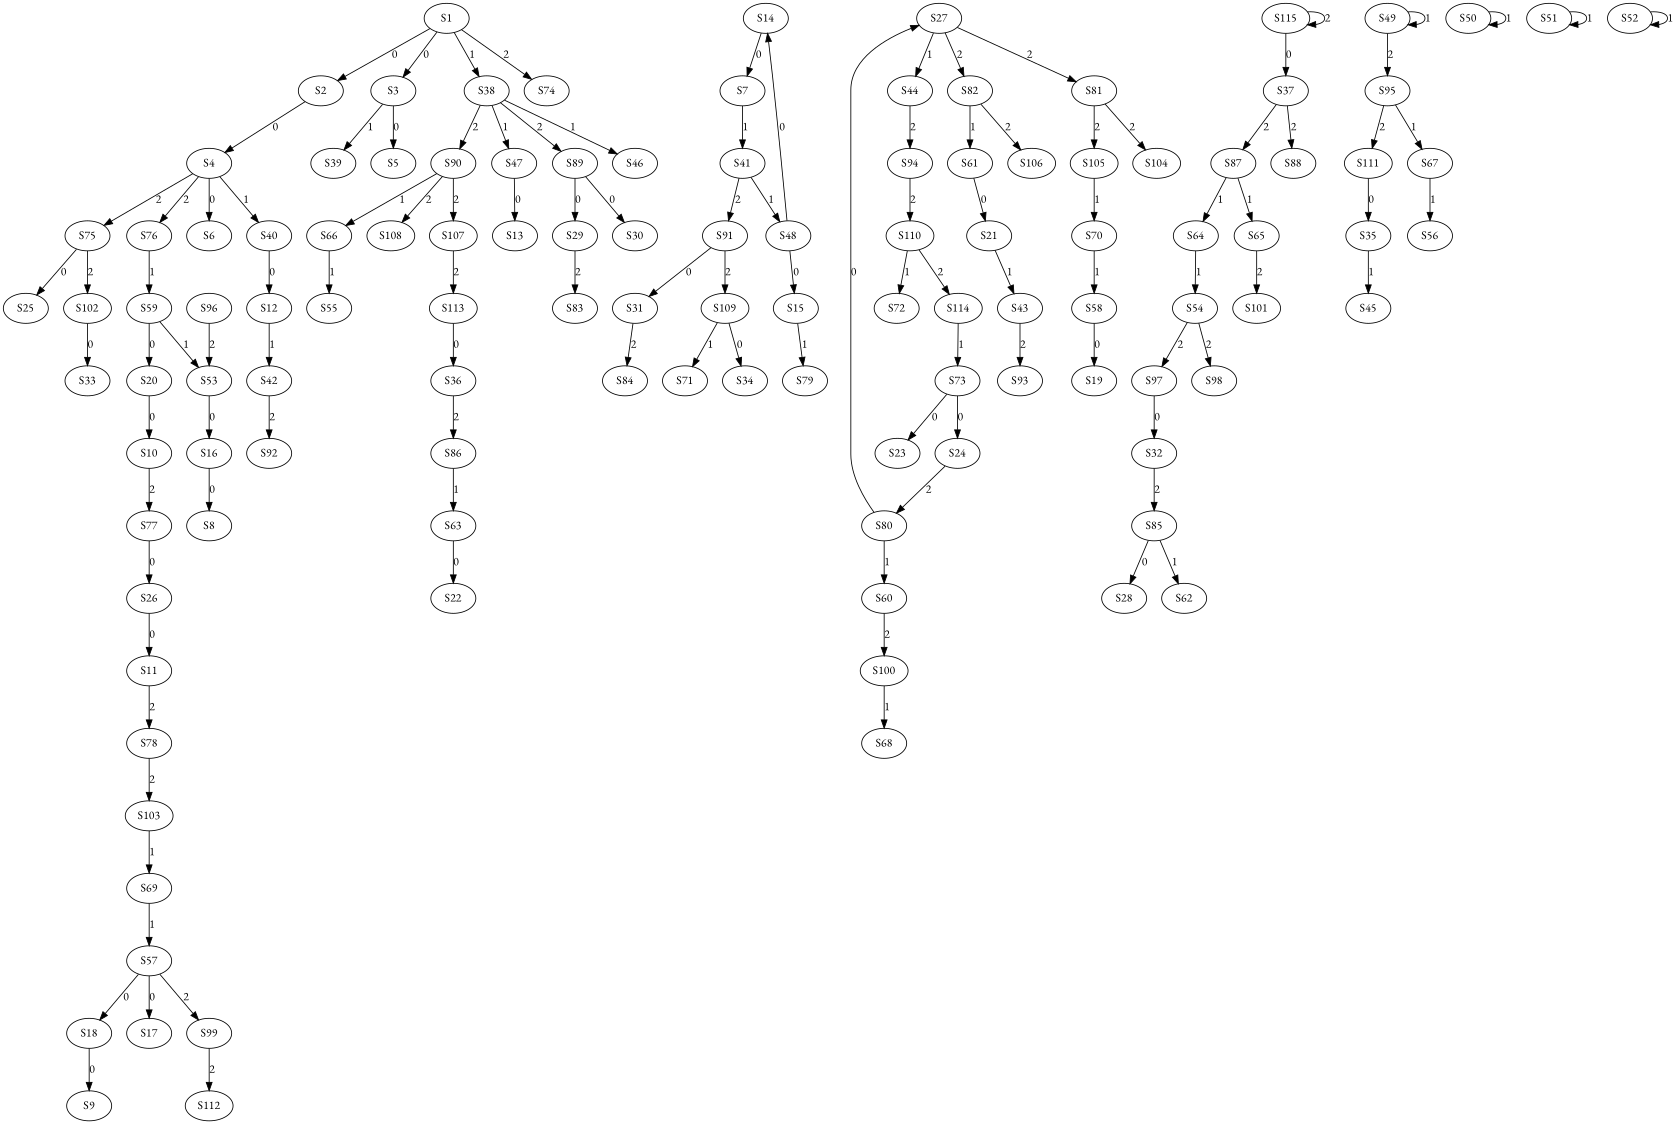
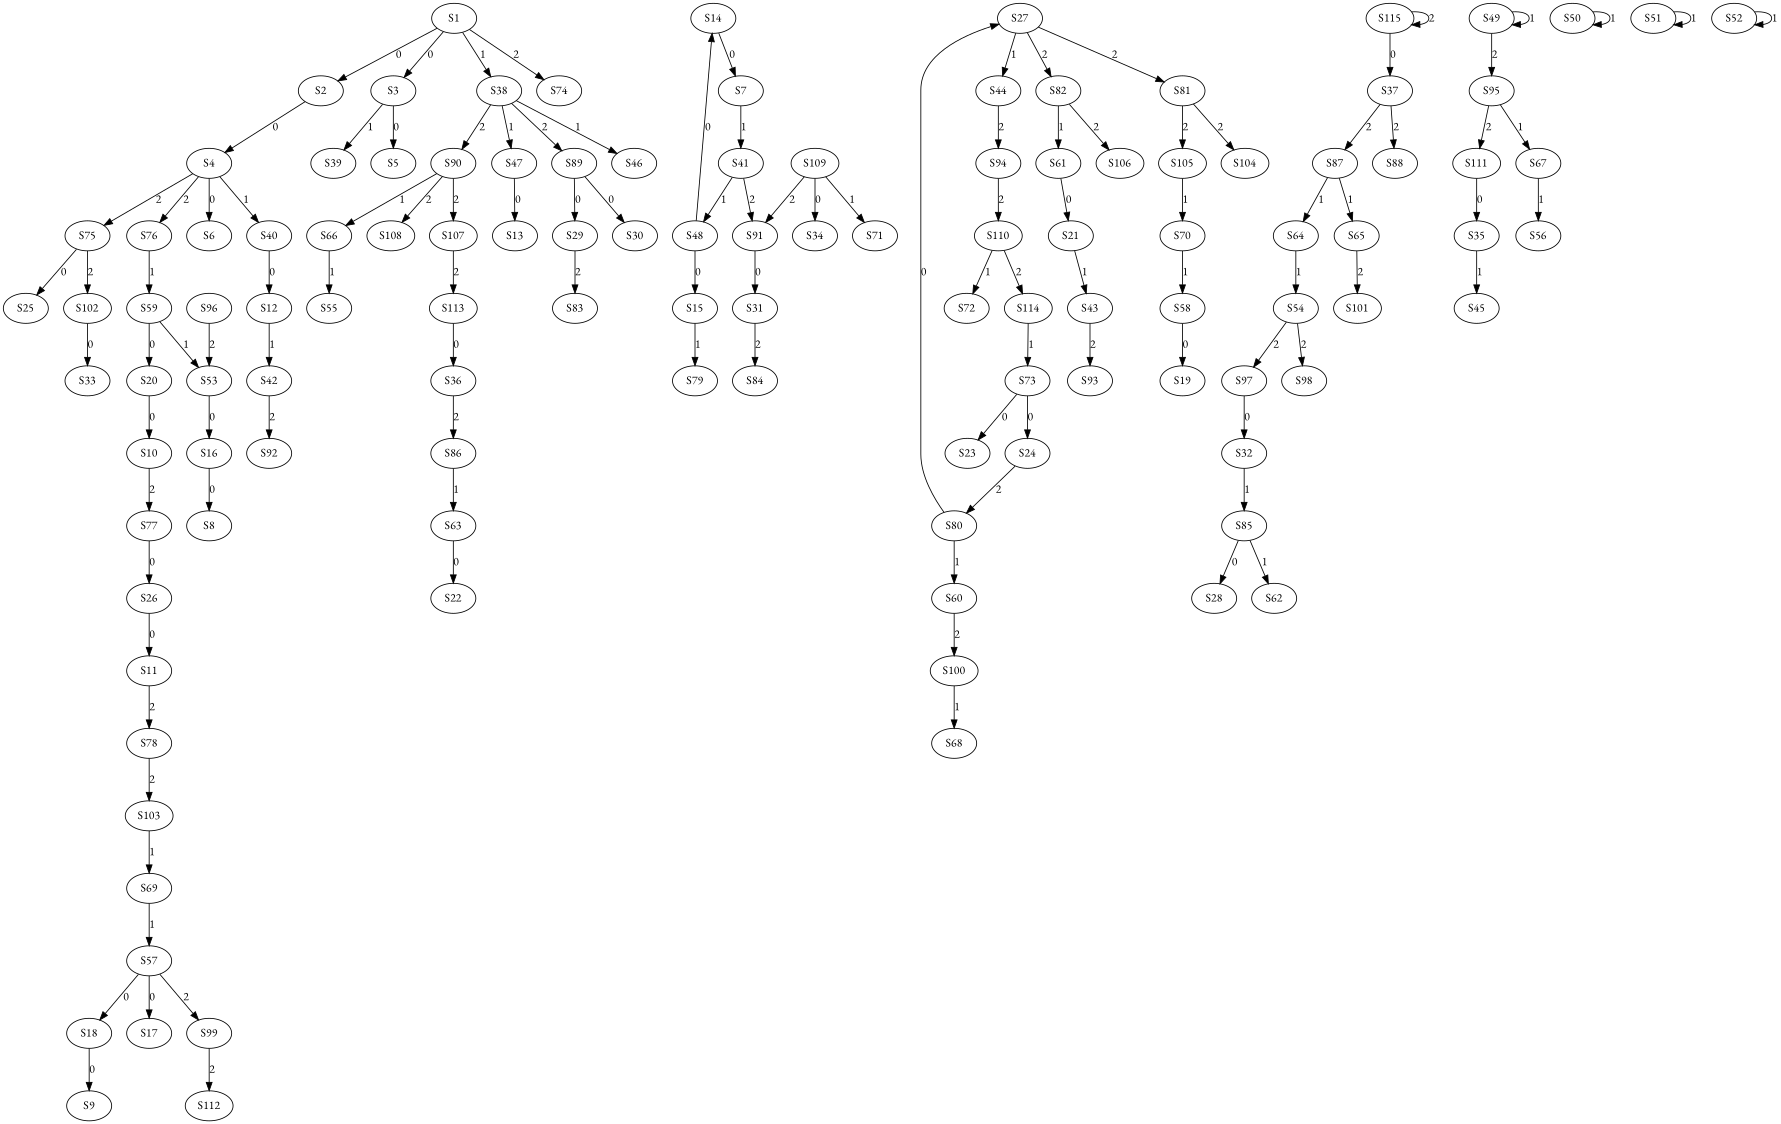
(725, 268) -> (788, 196)
(1157, 490) -> (1247, 490)
